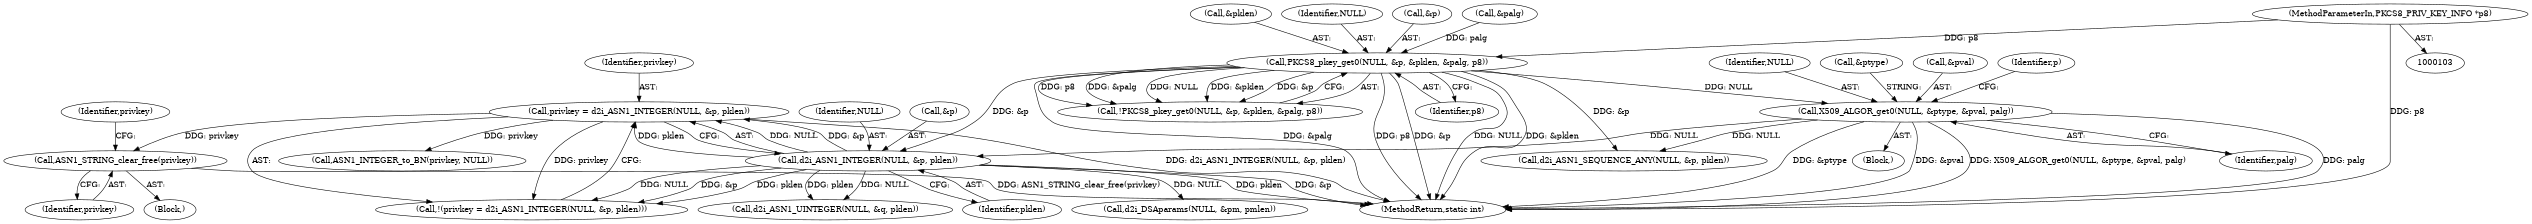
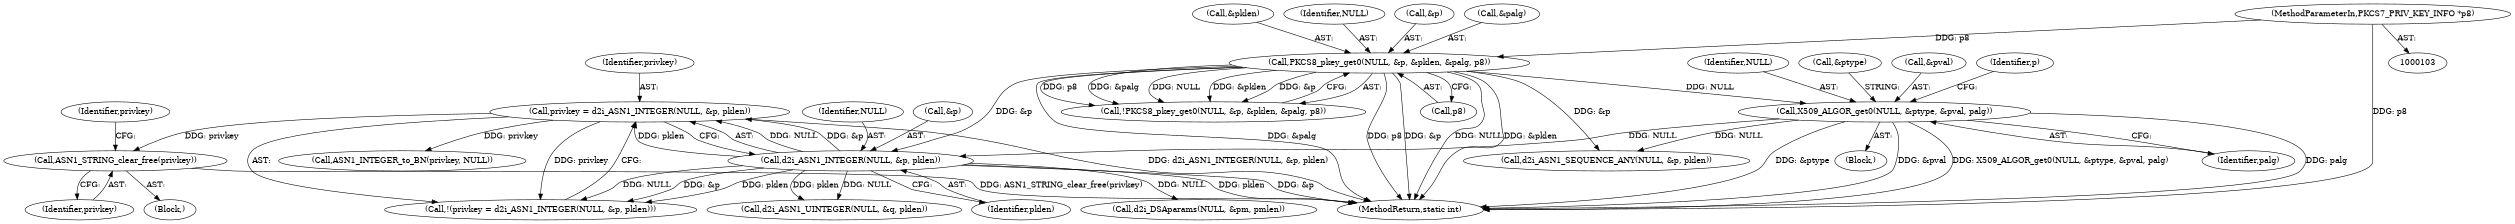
(2390, 14) -> (2373, 14)
(1467, 39) -> (1459, 39)
(1457, 112) -> (1449, 112)
